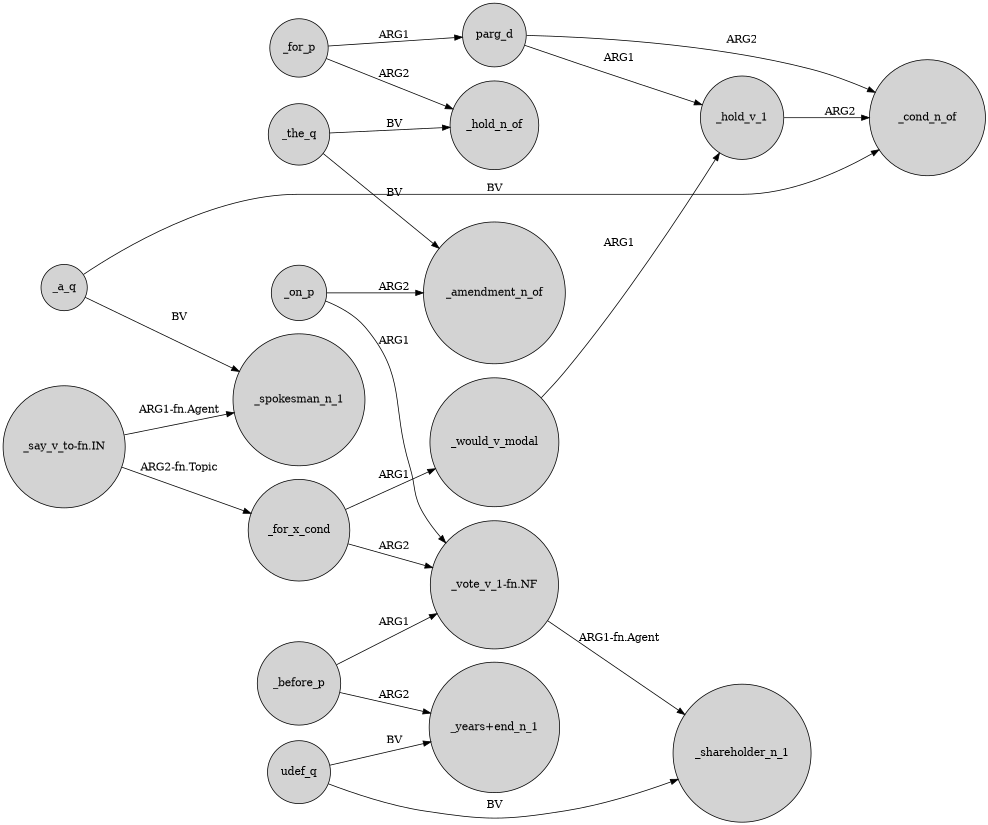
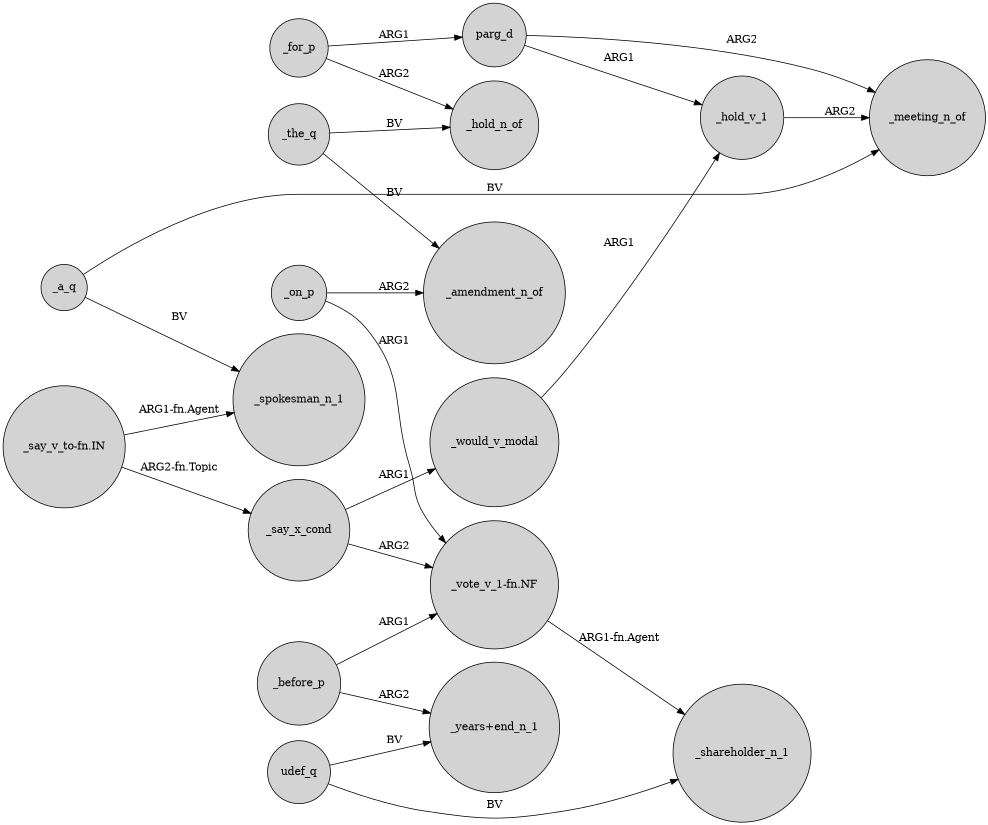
(927, 118) -> (927, 118)
(299, 530) -> (299, 530)
